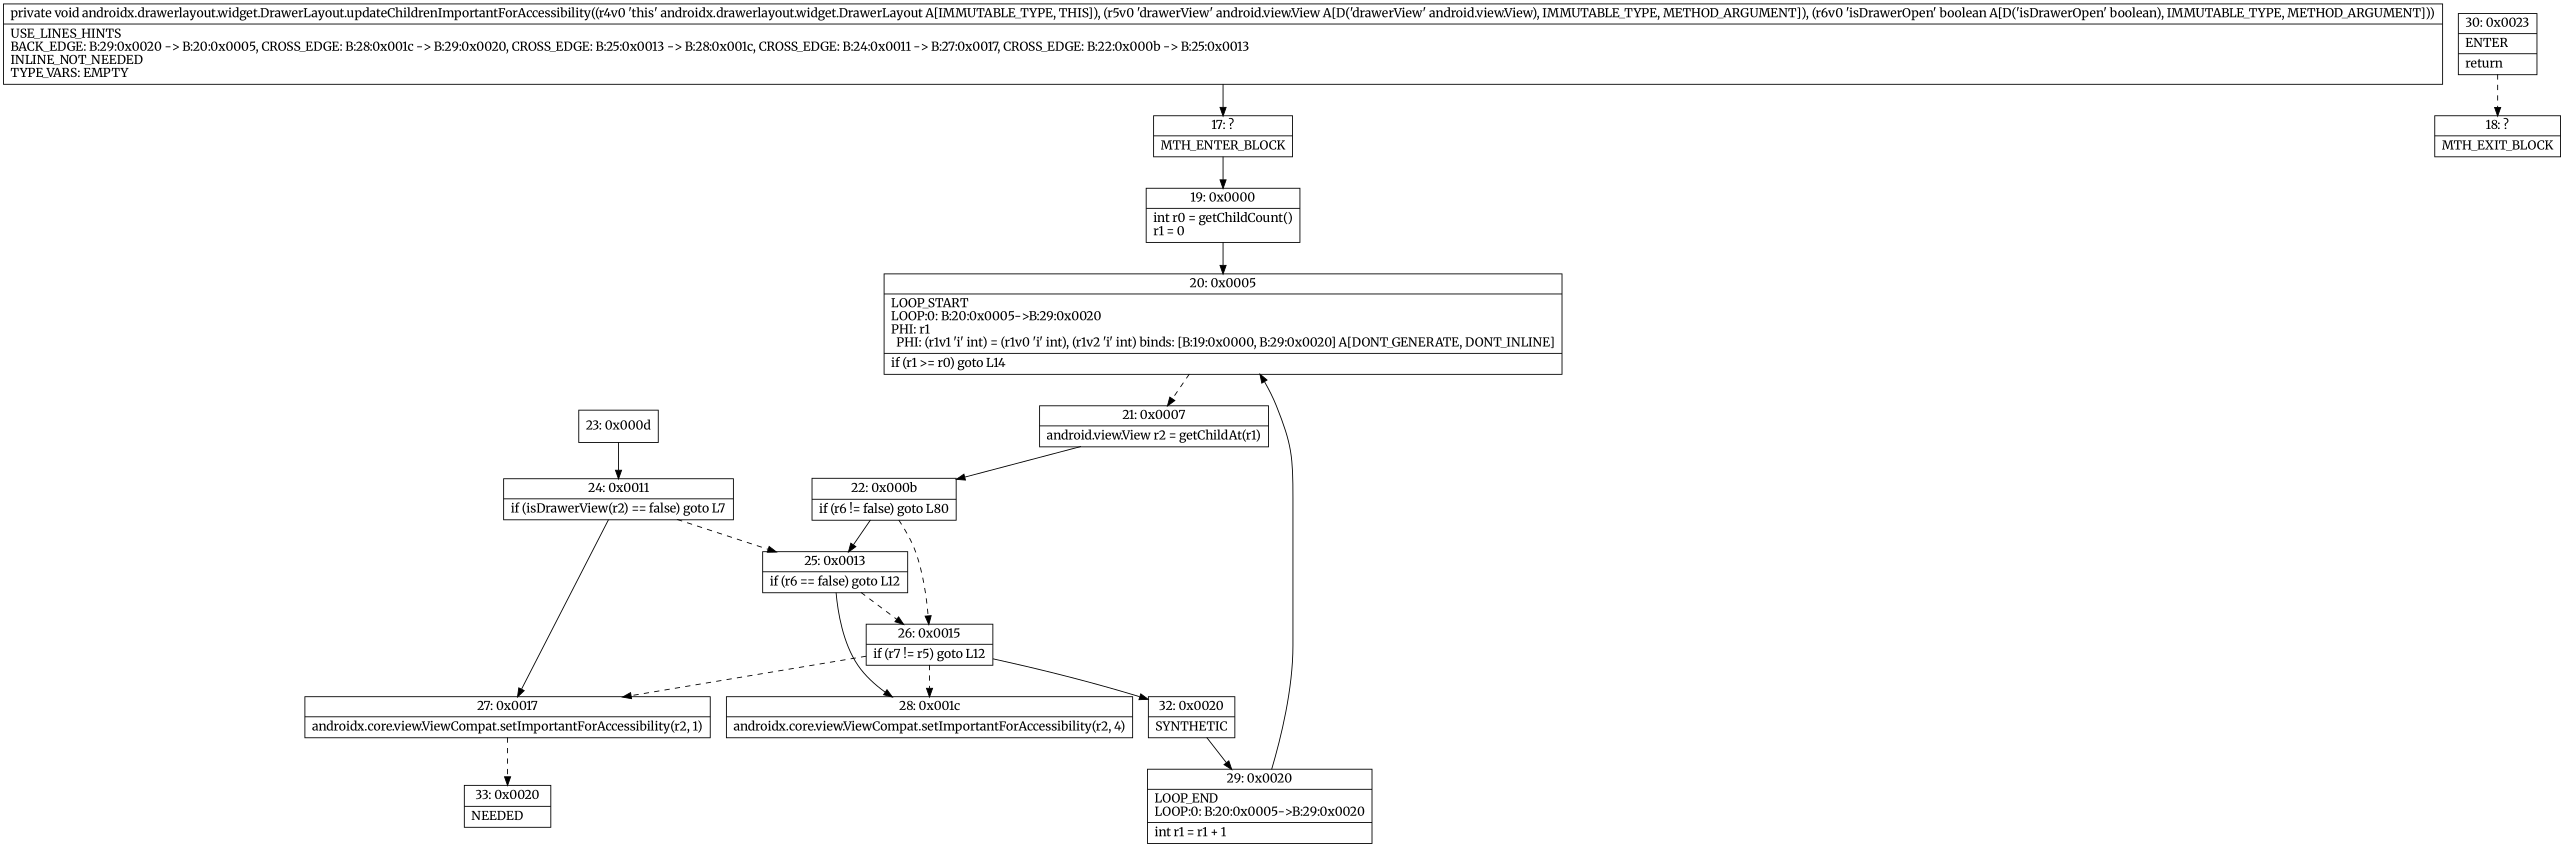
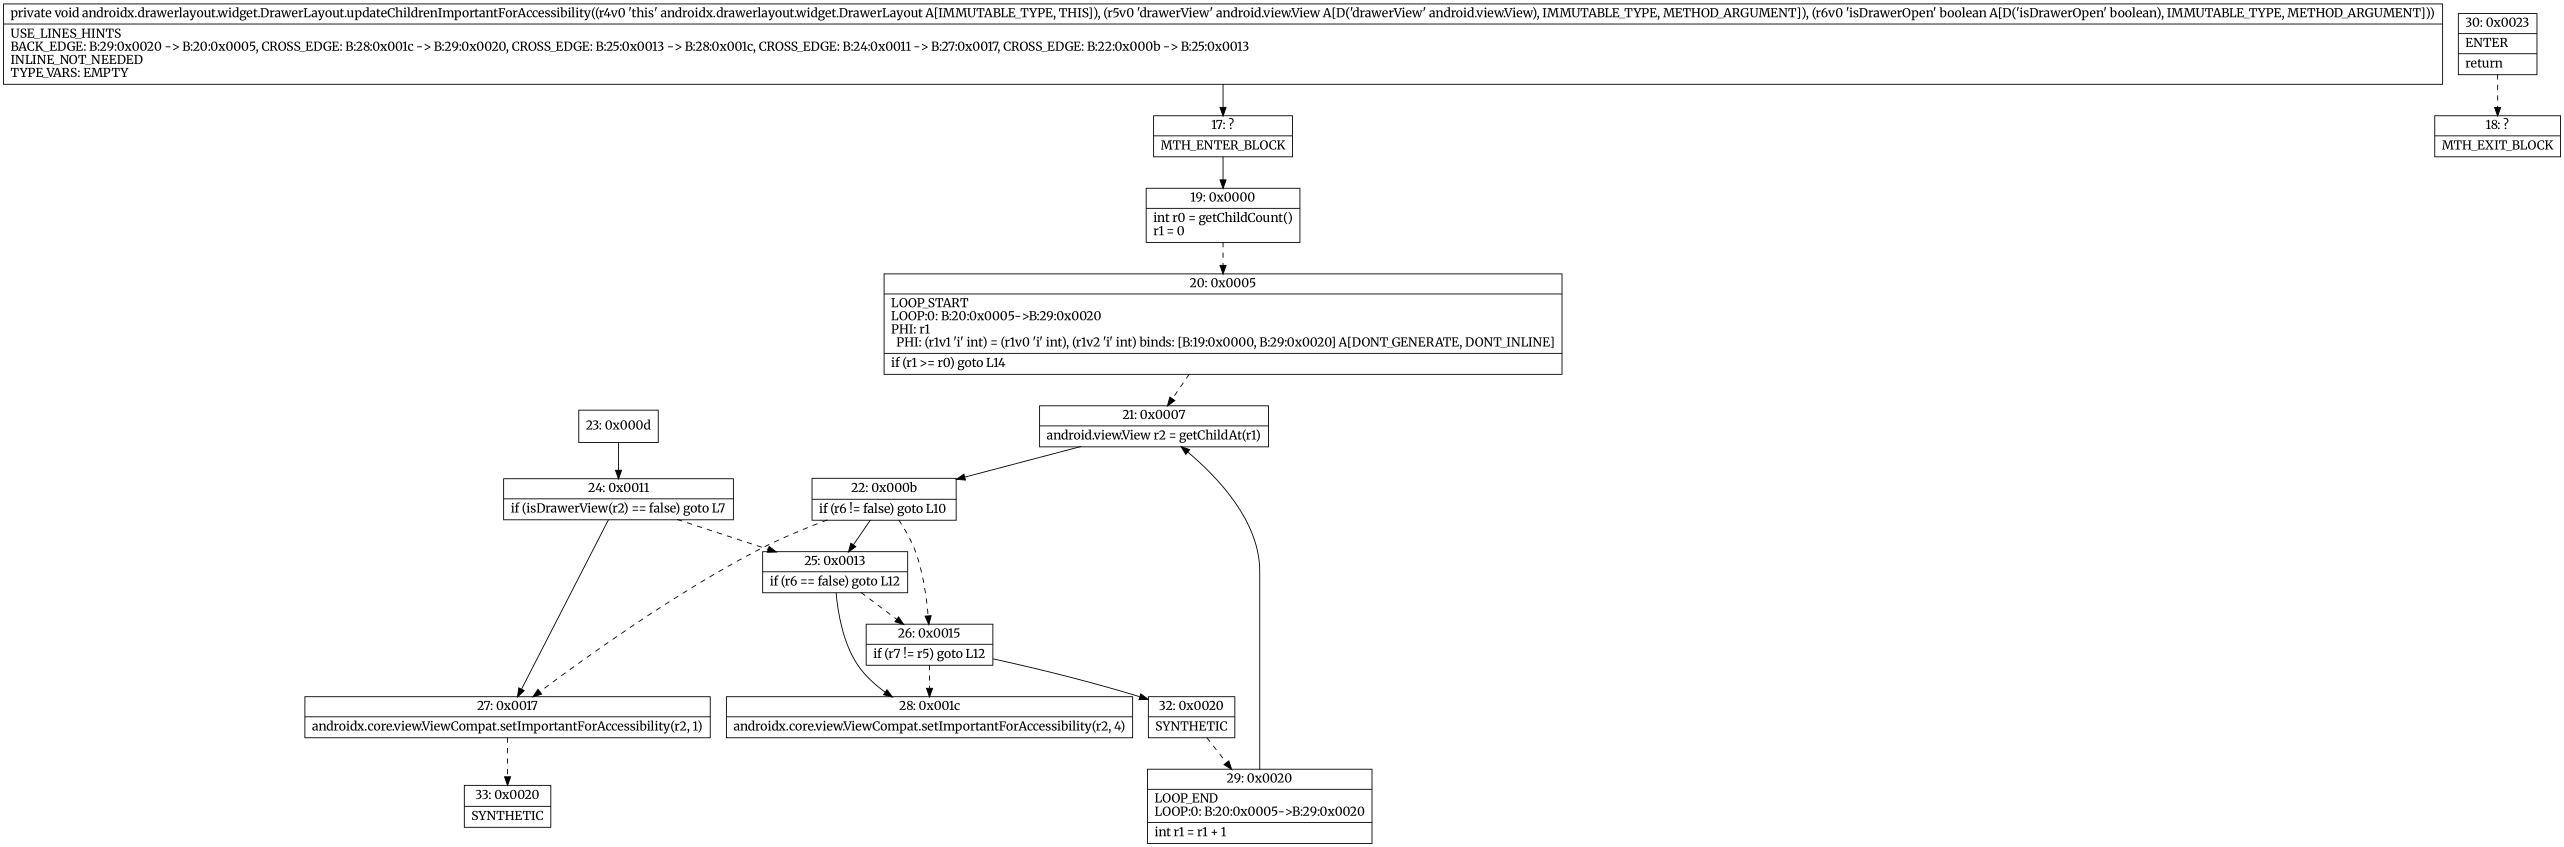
(1223, 254) -> (1223, 254)
(884, 509) -> (883, 509)
(1293, 574) -> (1260, 599)
(749, 676) -> (678, 596)
(1217, 750) -> (1217, 750)
(498, 816) -> (508, 816)
